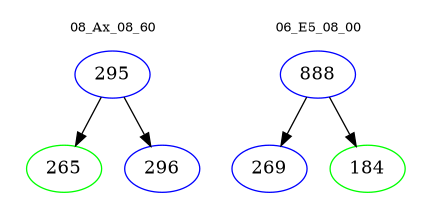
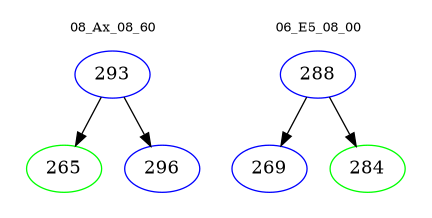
(113, 75) -> (113, 75)
(318, 75) -> (318, 75)
(368, 169) -> (368, 169)
